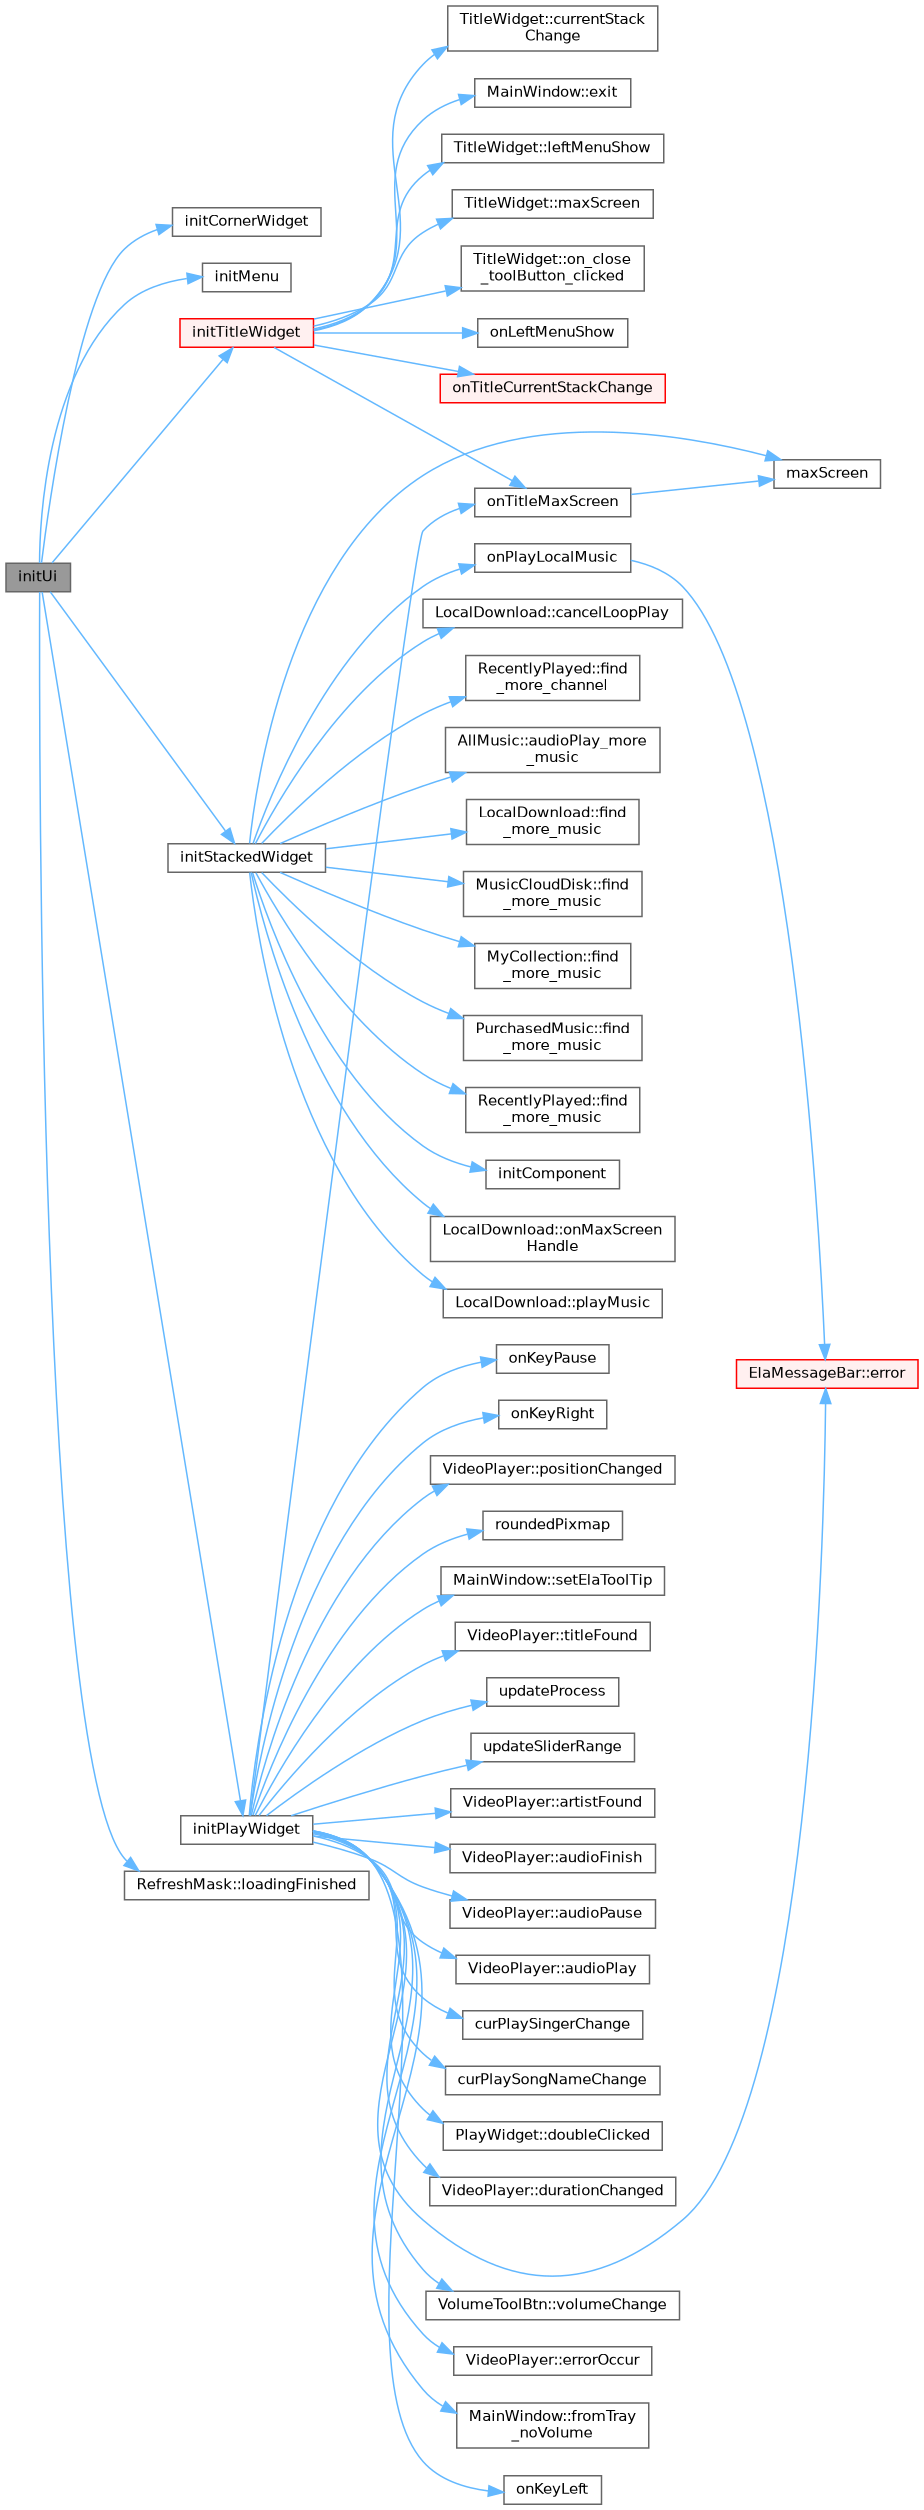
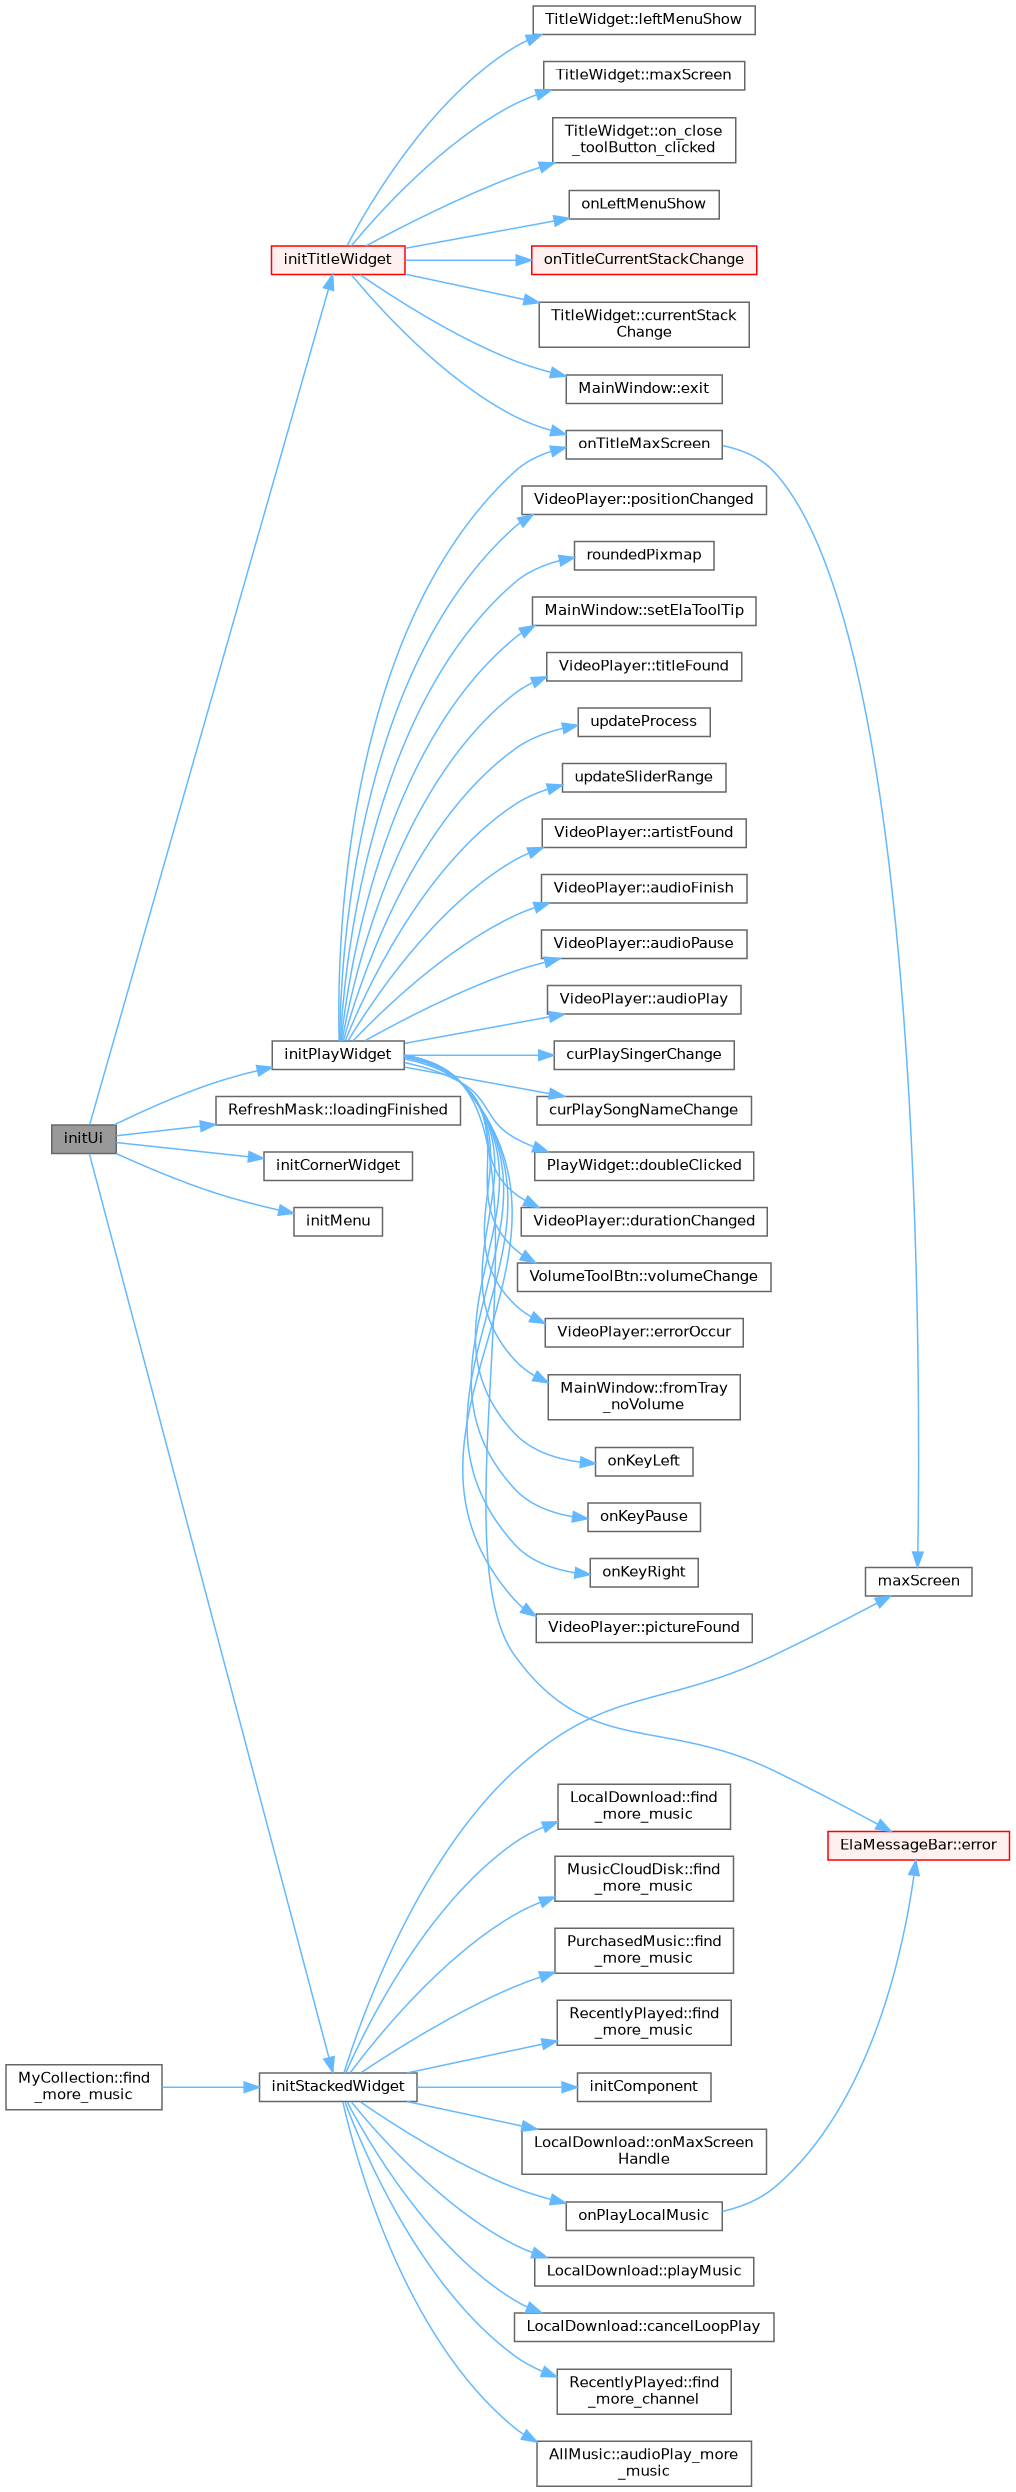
(378, 913) -> (203, 2087)
none -> (644, 1628)
